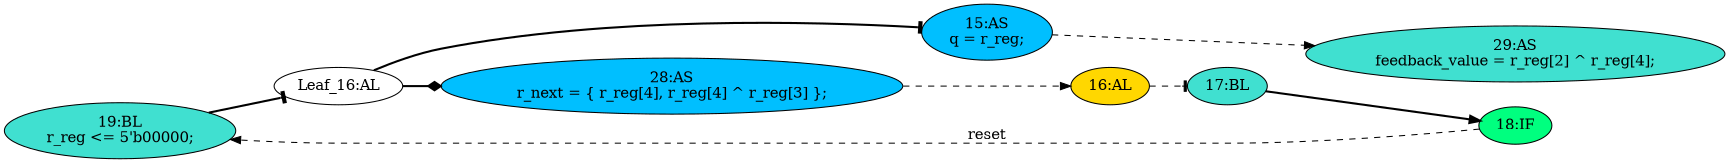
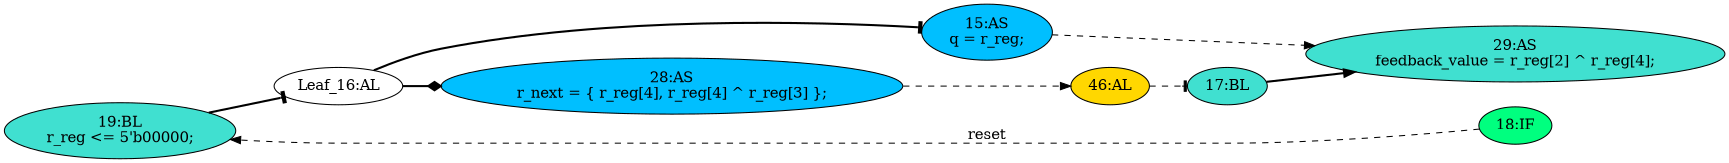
(1110, 86) -> (1110, 86)
(1368, 105) -> (1305, 77)
